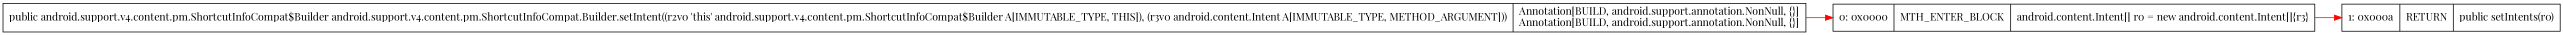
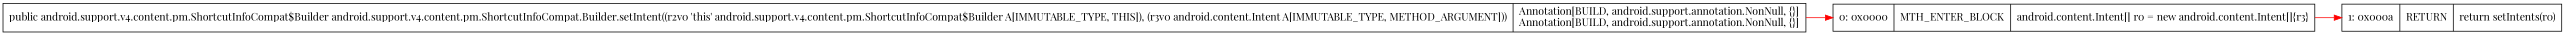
(2507, 17) -> (2508, 17)
